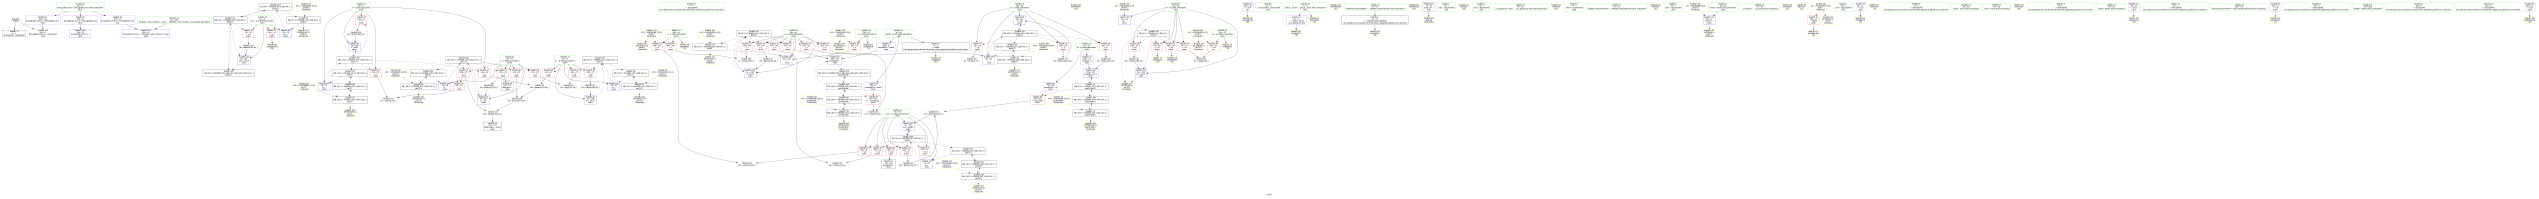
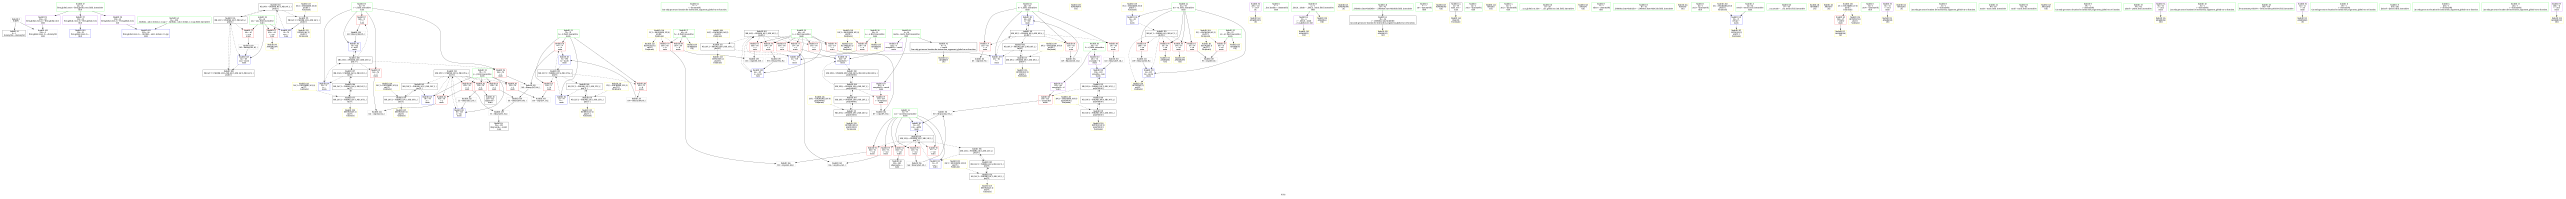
none -> (1424, 7)
(1213, 49) -> (1221, 49)
(557, 90) -> (562, 53)
